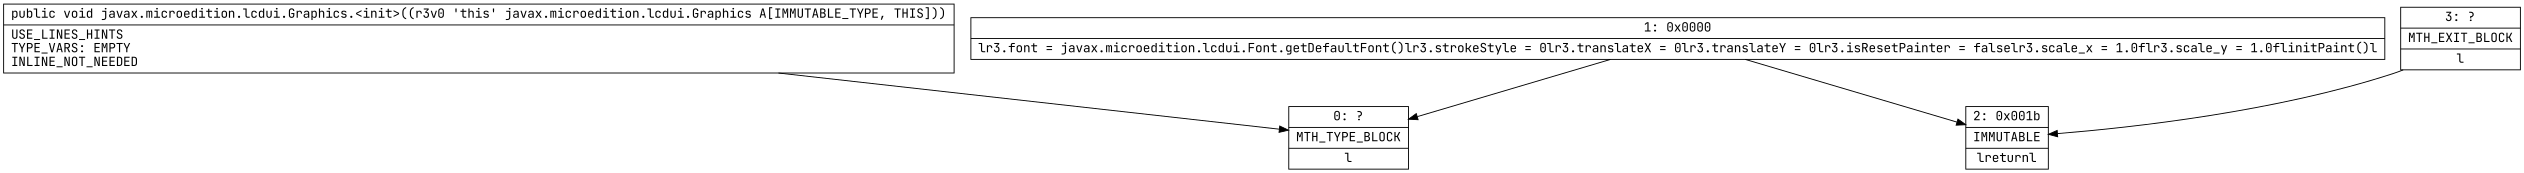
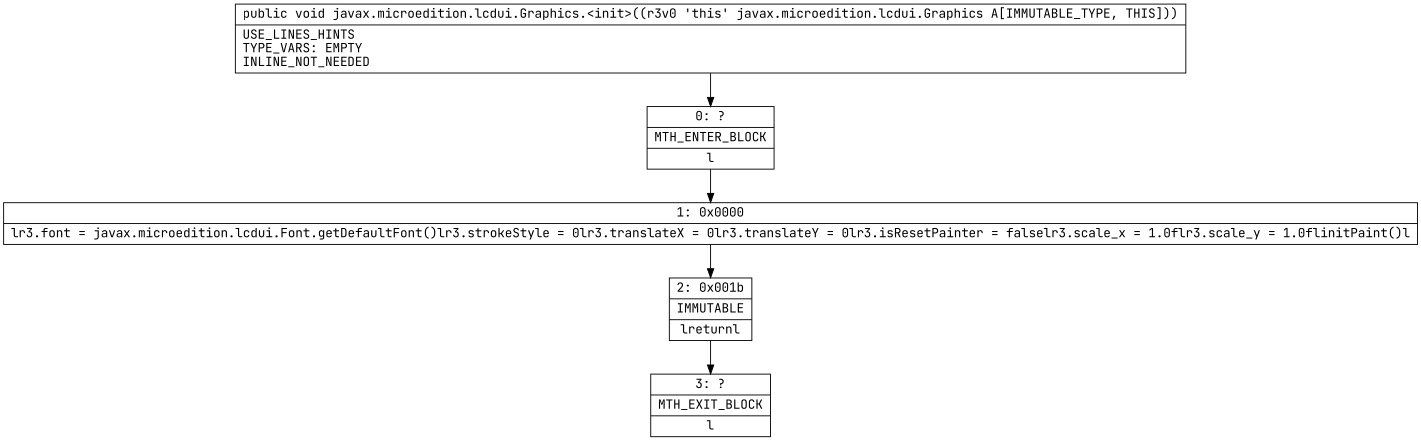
(1514, 88) -> (711, 181)
(2232, 112) -> (711, 353)
(1349, 137) -> (711, 137)
